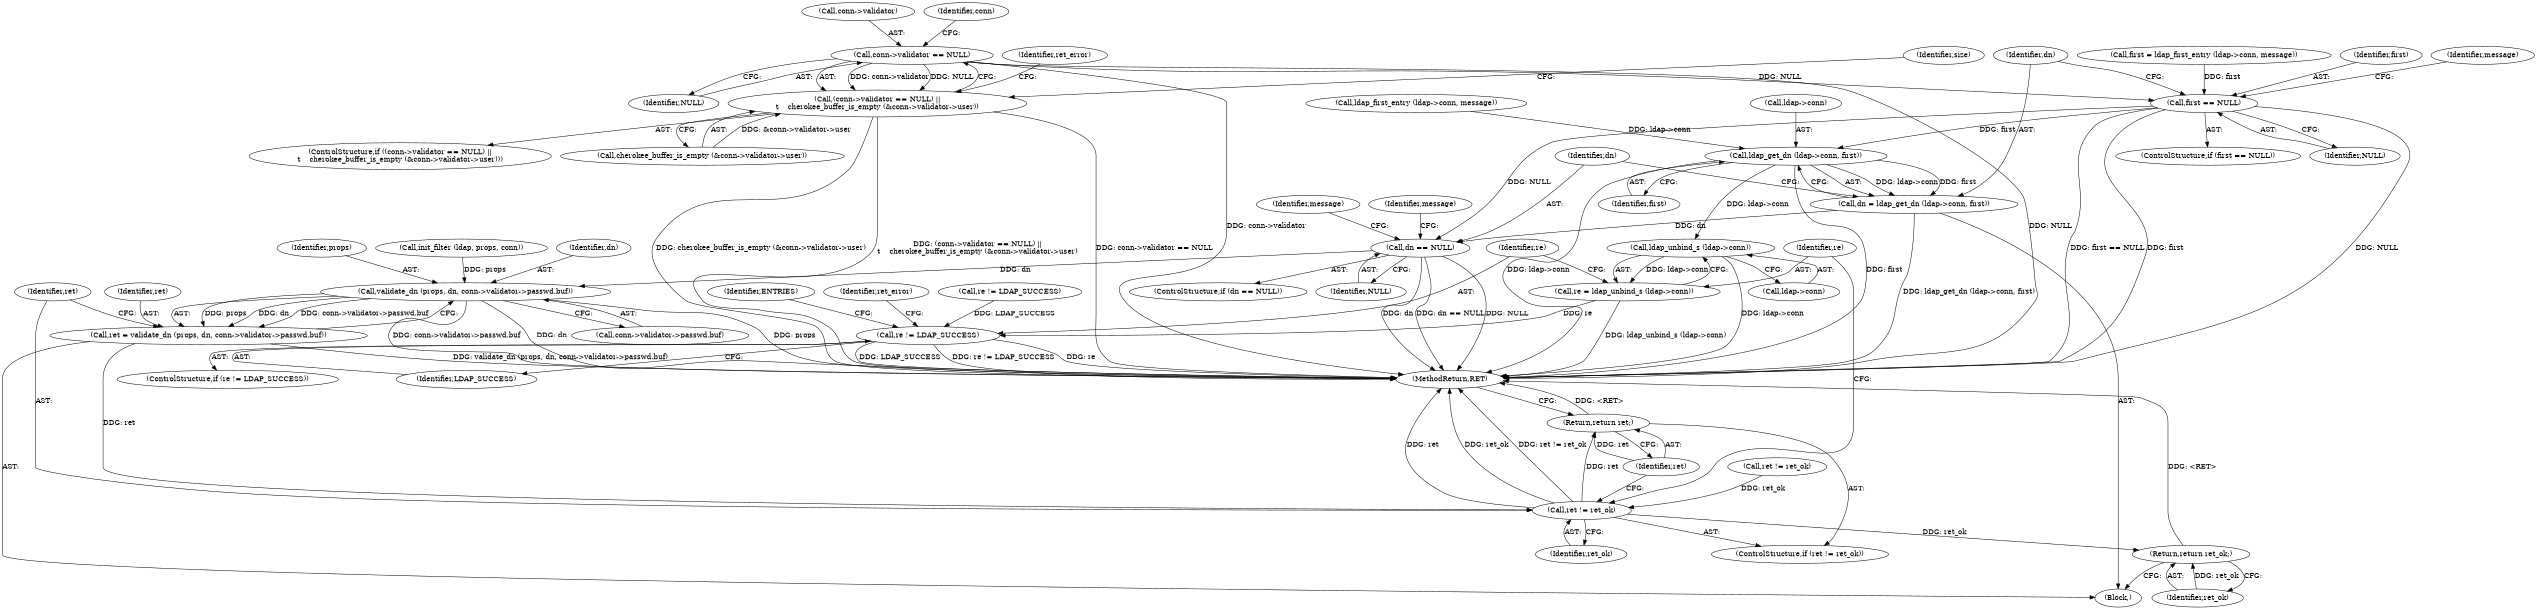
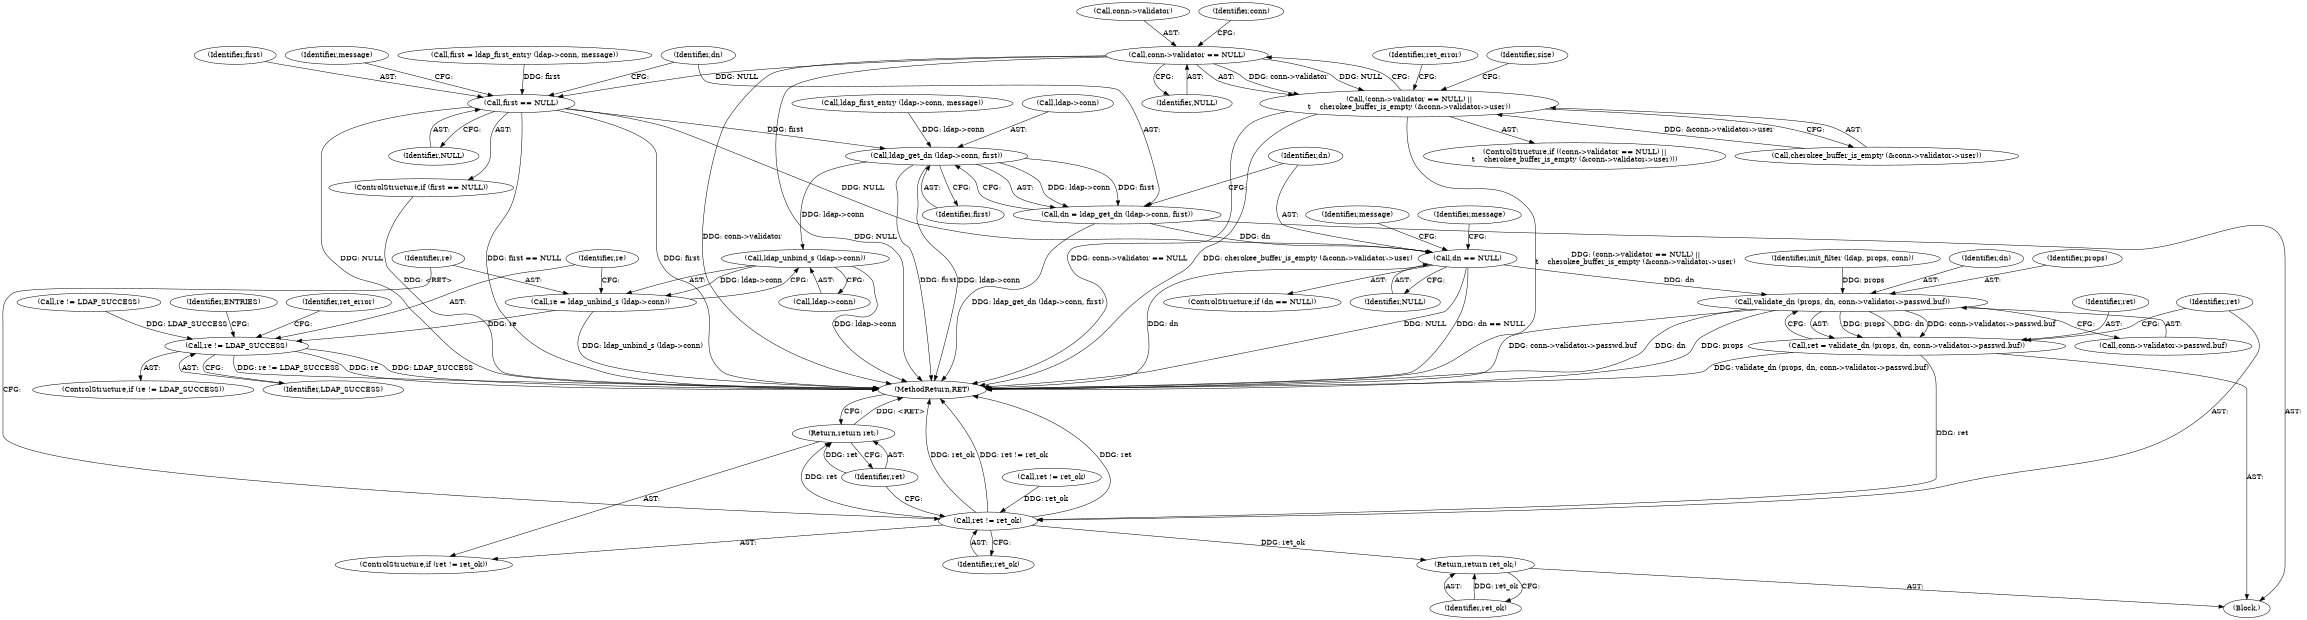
(462, 248) -> (1843, 259)
(1908, 390) -> (500, 370)
(2154, 576) -> (1917, 587)
